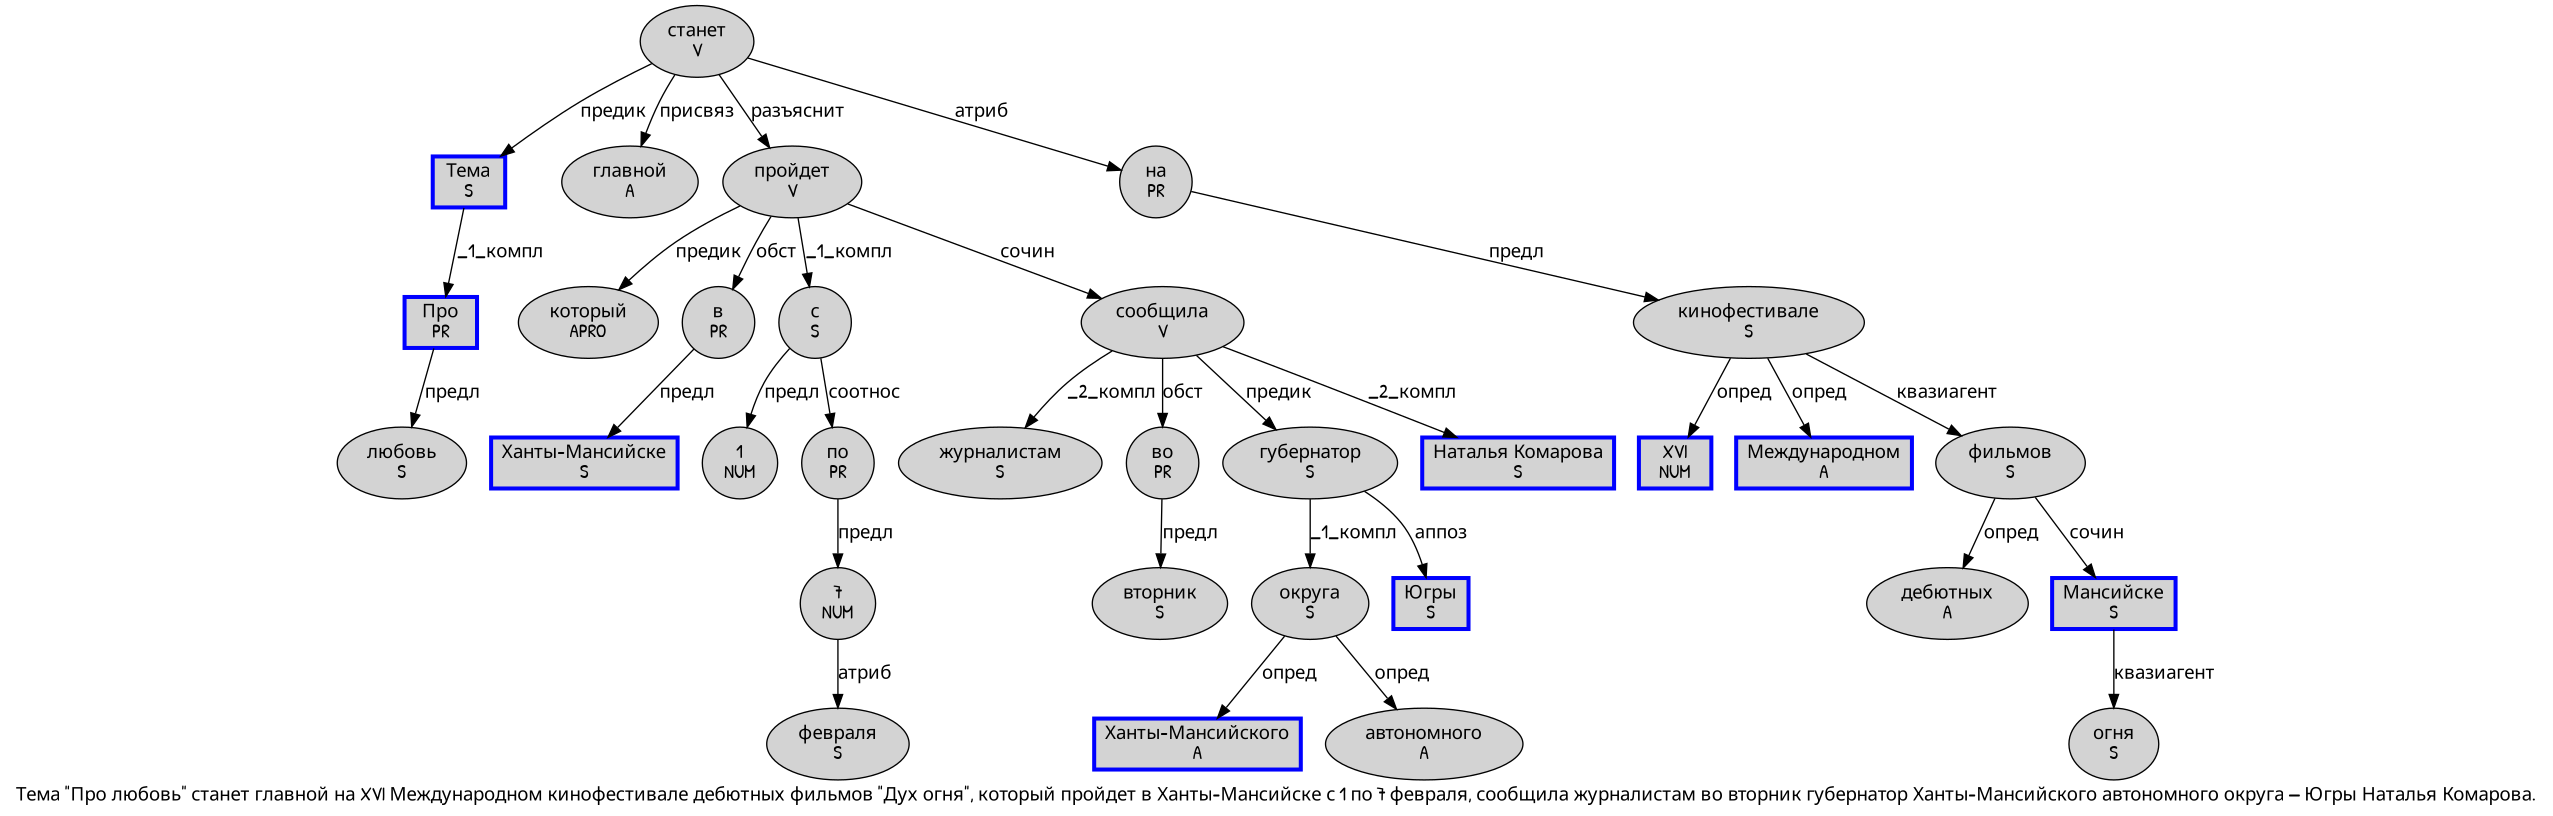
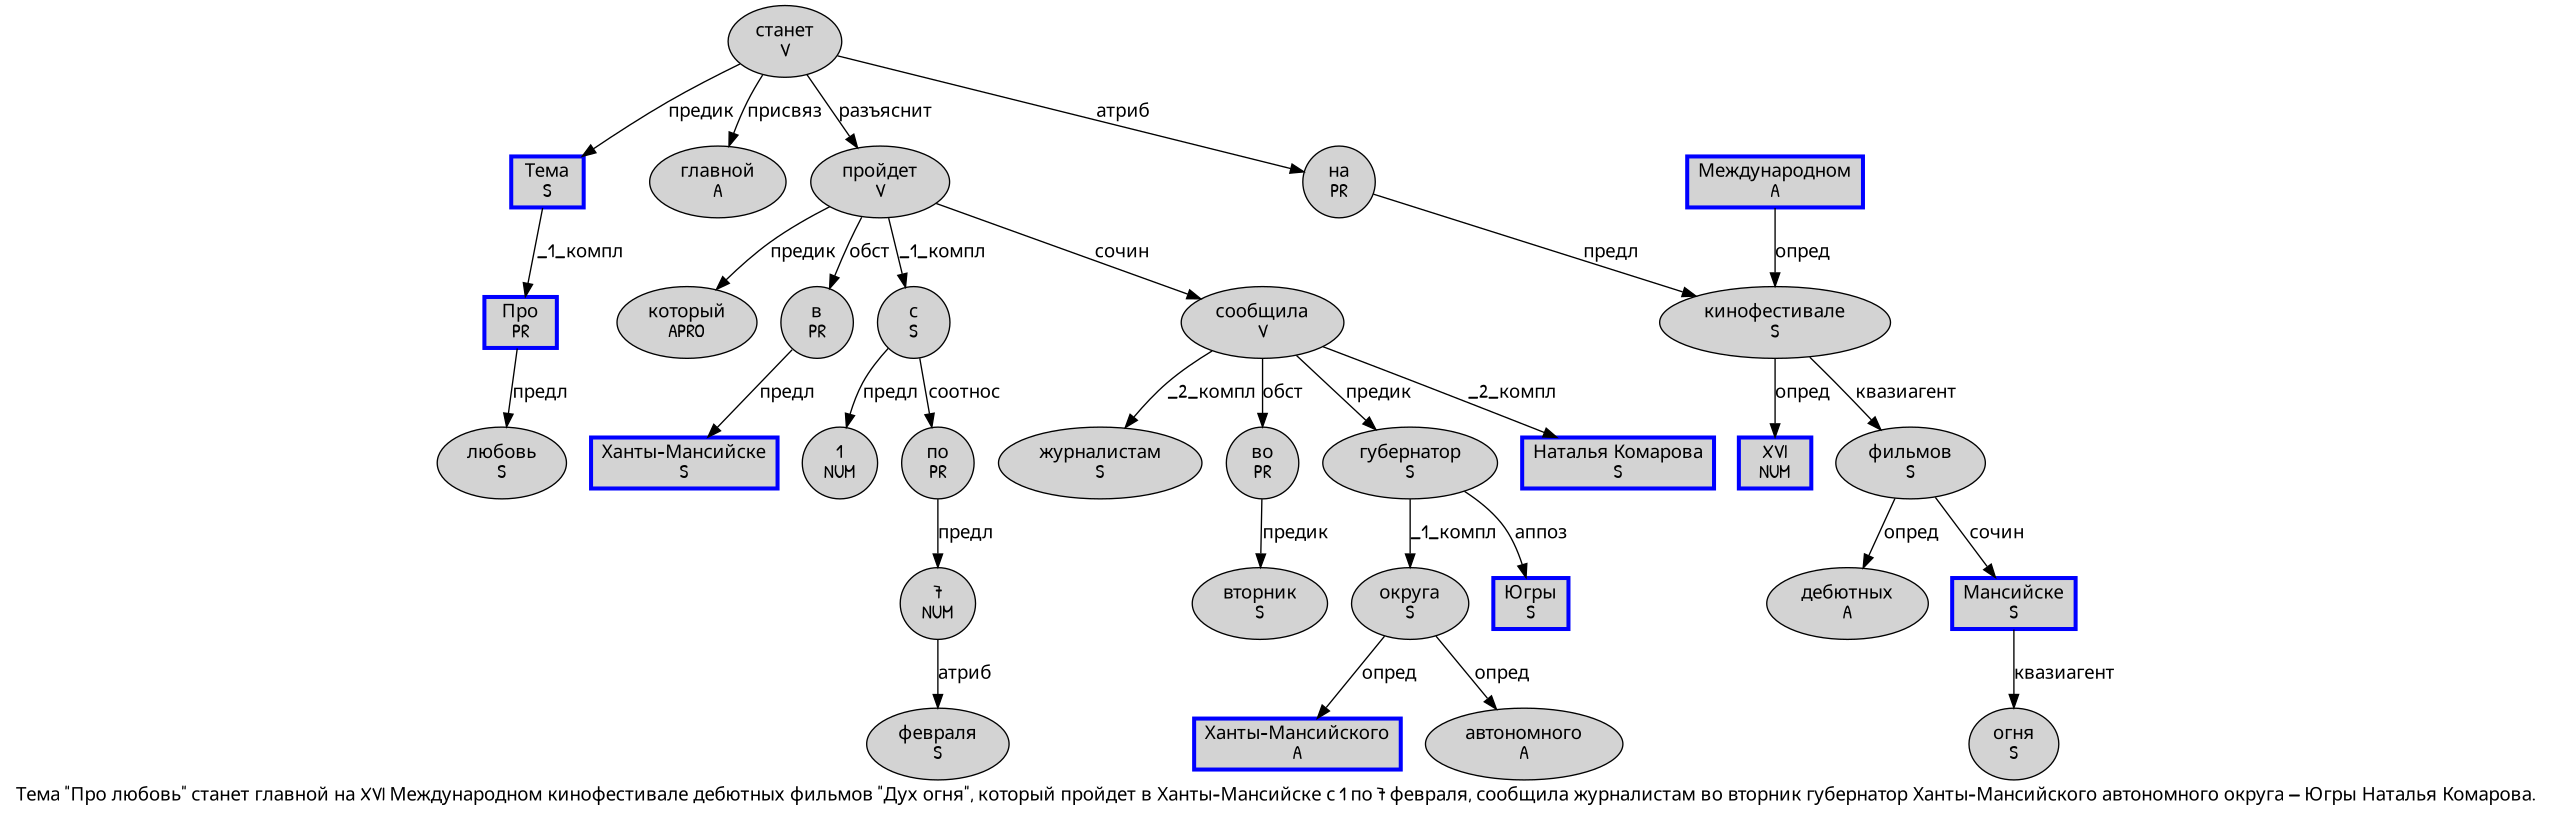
(1786, 392) -> (1775, 240)
(1191, 533) -> (1295, 533)
